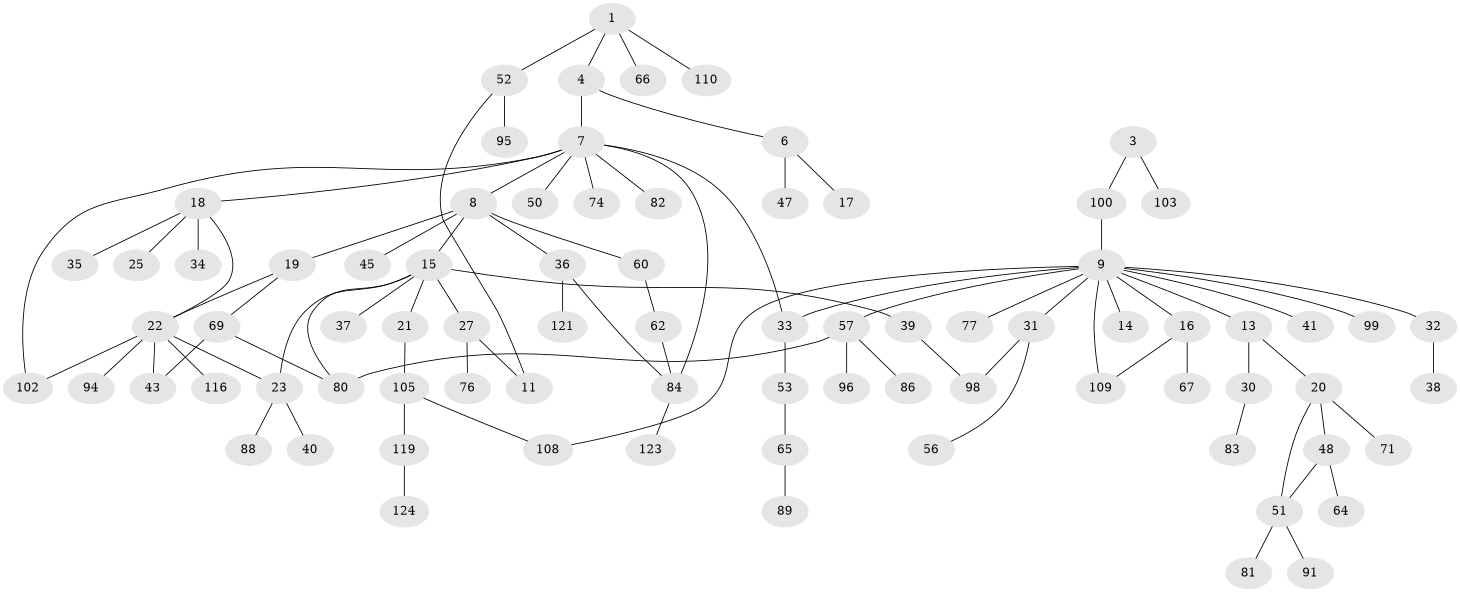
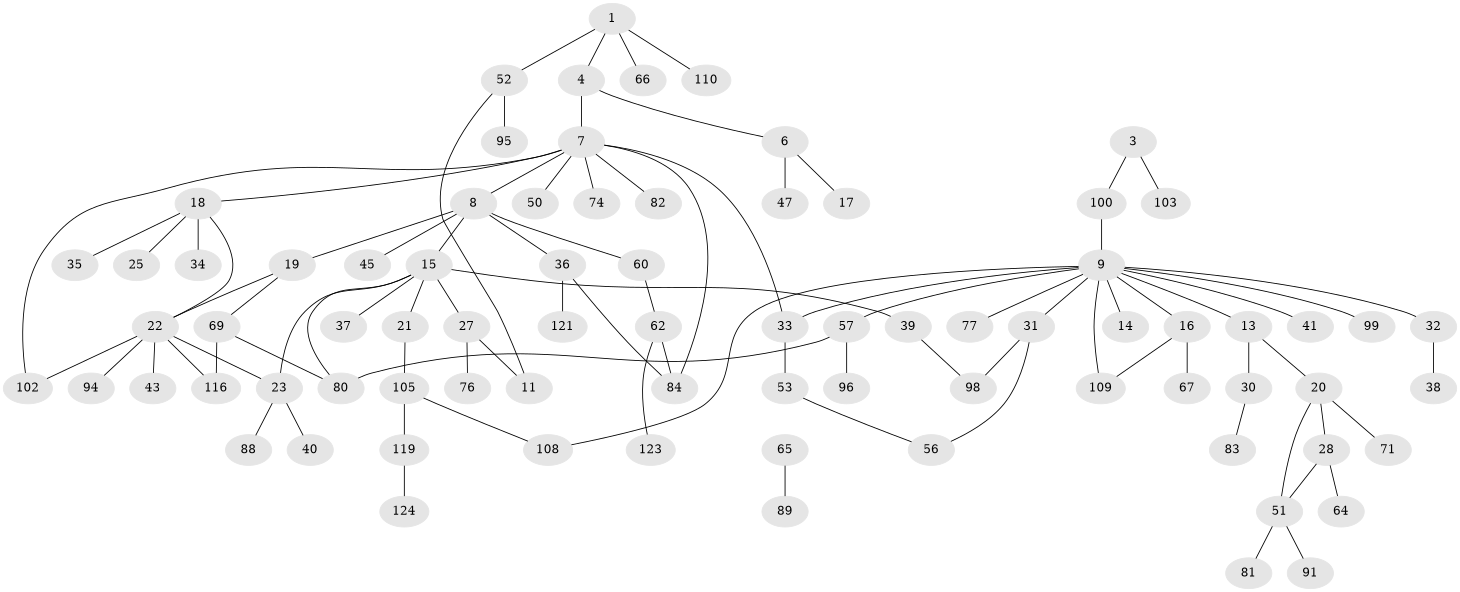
(181, 361) -> (216, 363)
(908, 388) -> none
(664, 417) -> (643, 388)
(785, 419) -> (857, 421)
(1327, 450) -> (1327, 450)
